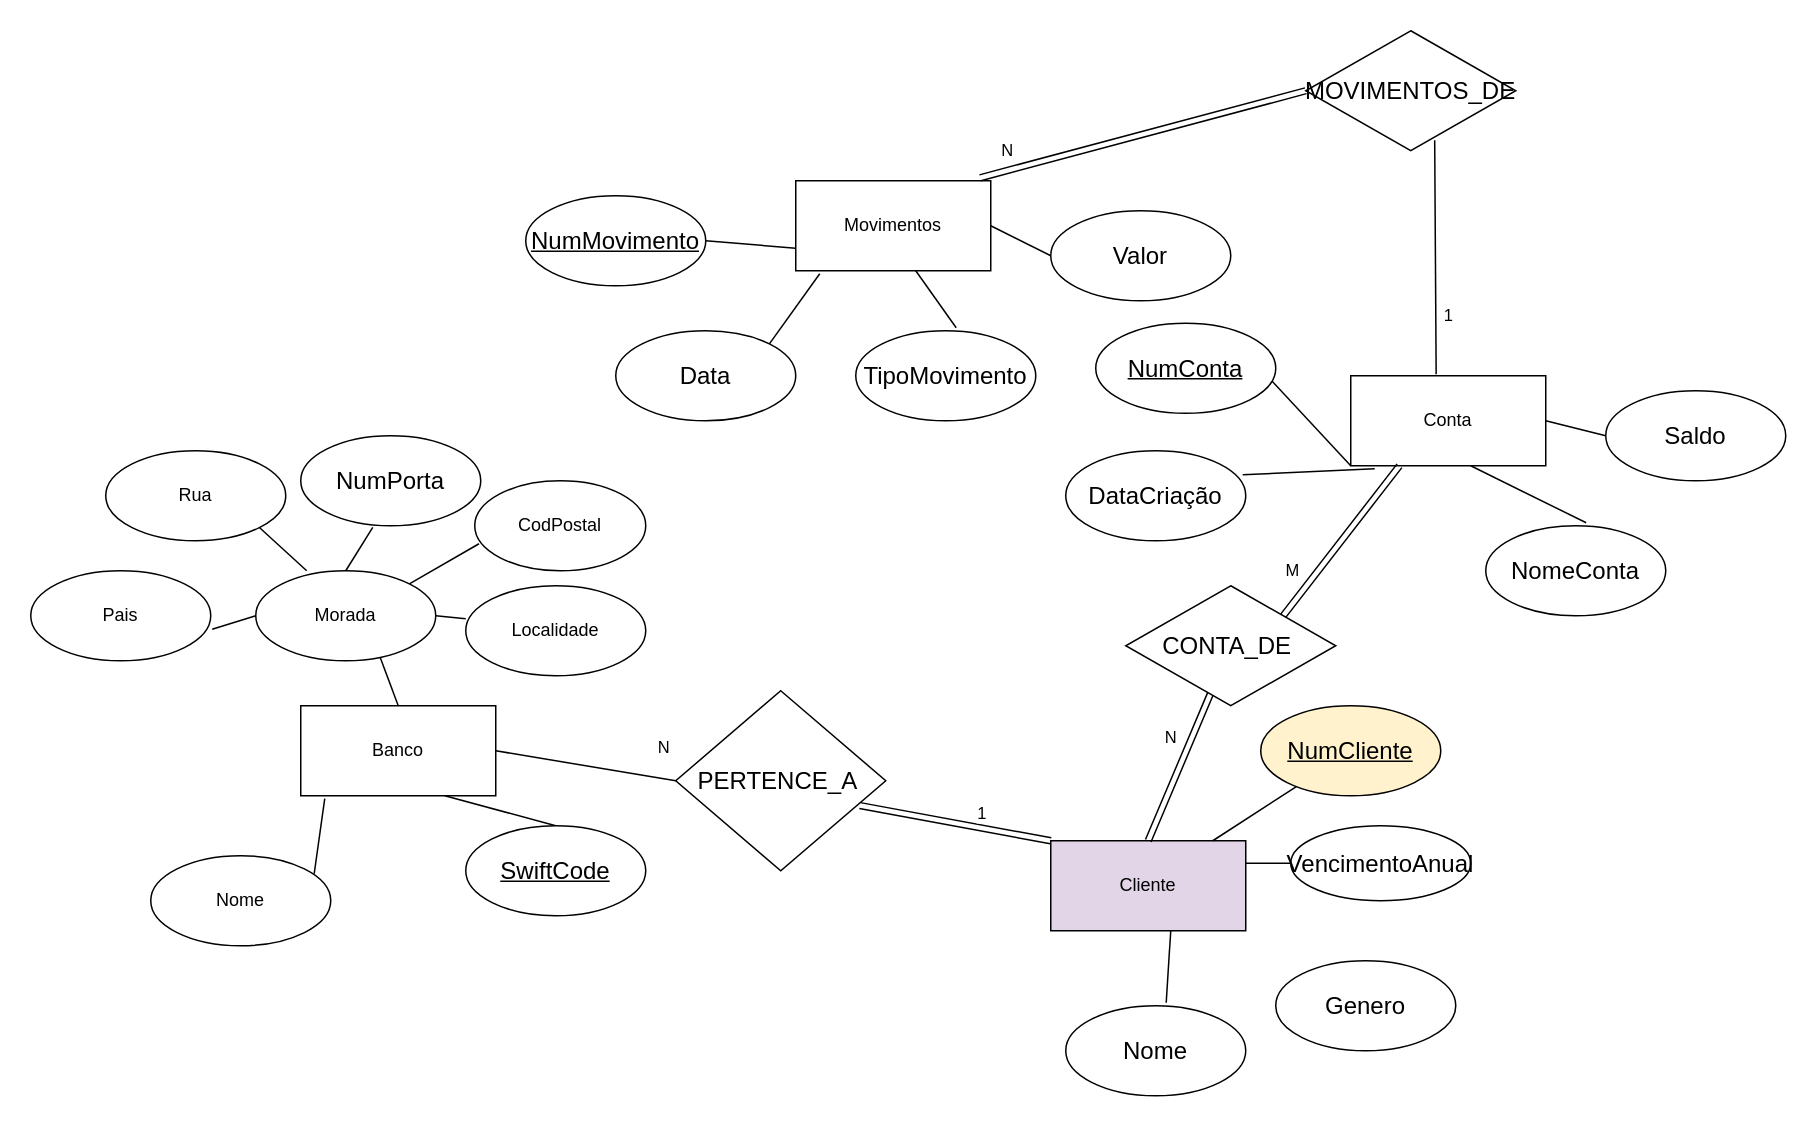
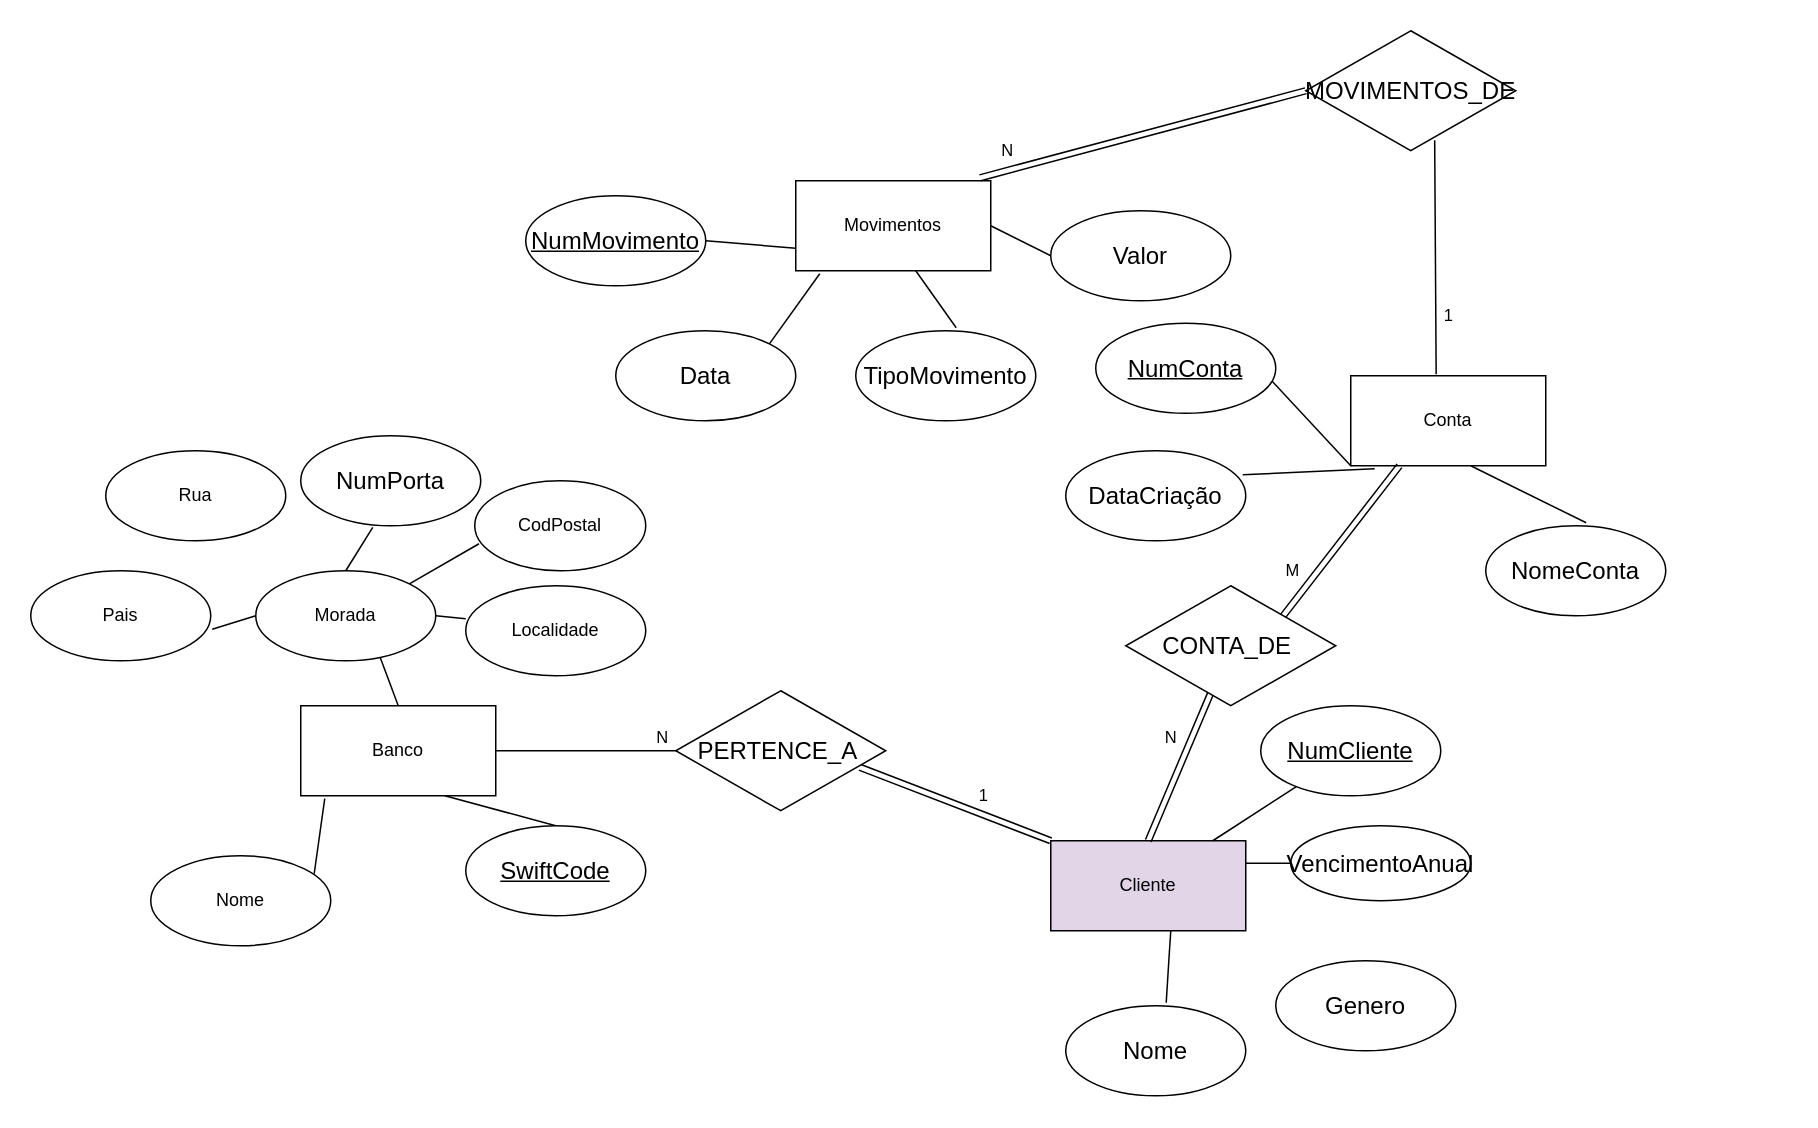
(1575, 428) -> none
(1696, 436) -> none
(283, 549) -> none
(1351, 751) -> (1351, 751)
(781, 781) -> (781, 751)
